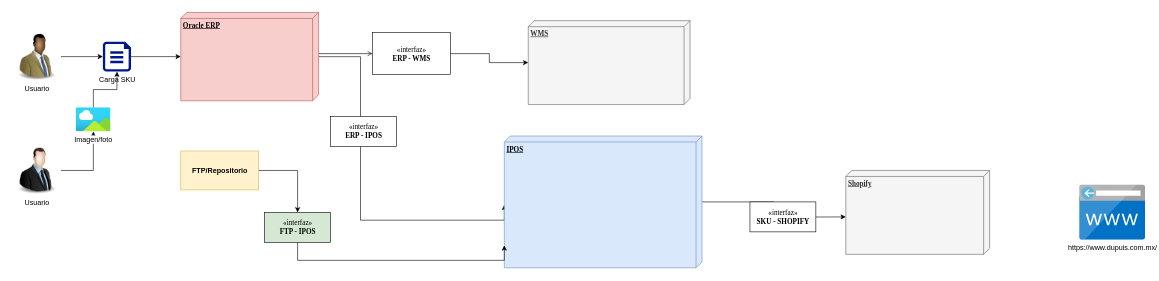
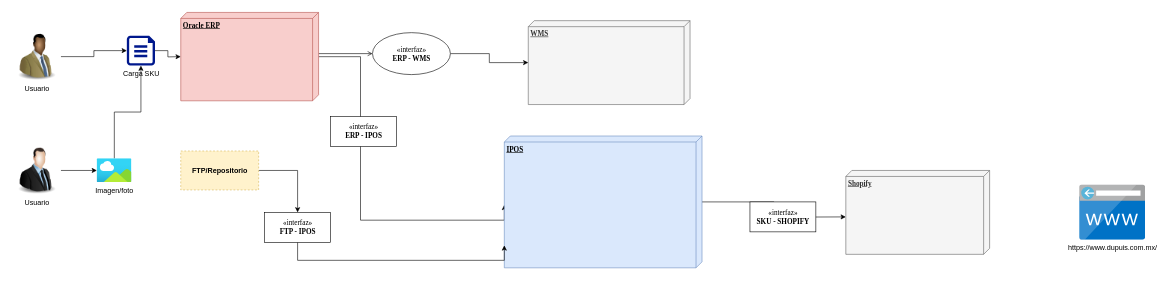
(411, 54) -> (411, 54)
(116, 57) -> (140, 51)
(93, 120) -> (114, 171)
(219, 171) -> (219, 171)
(297, 228) -> (297, 228)
